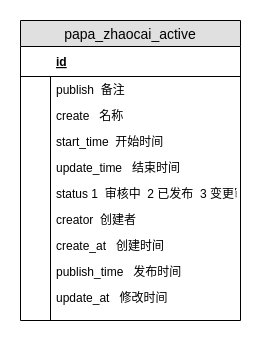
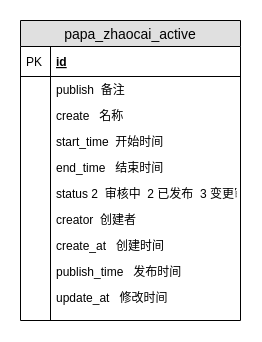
none -> (36, 62)
(124, 168) -> (114, 168)
(236, 194) -> (236, 194)
